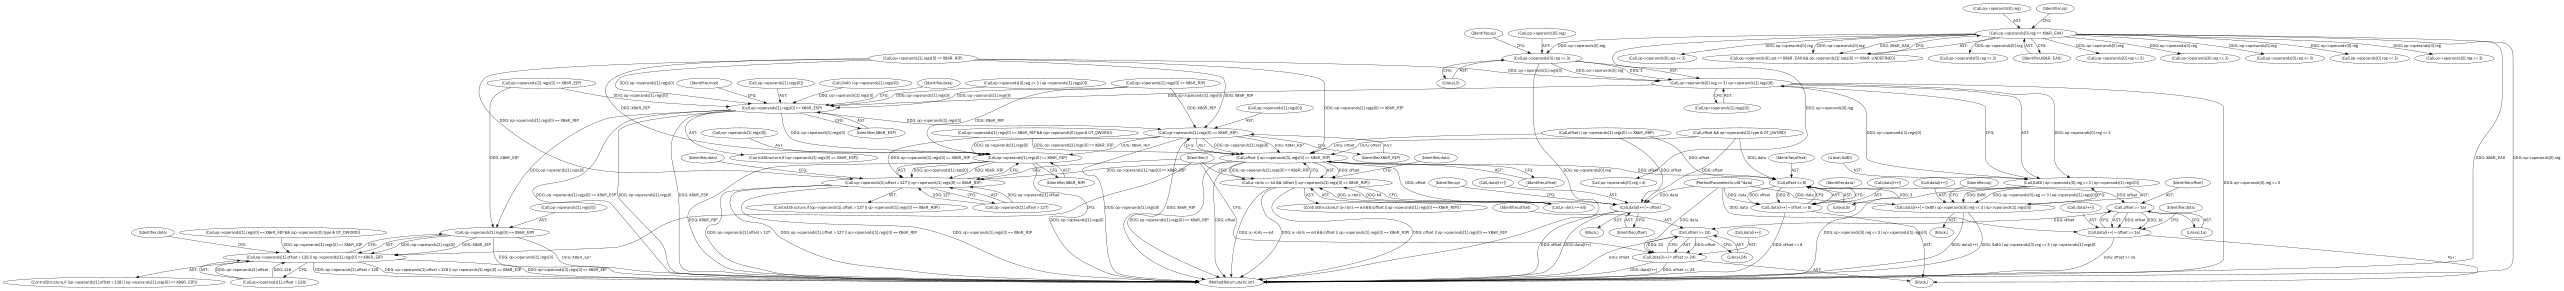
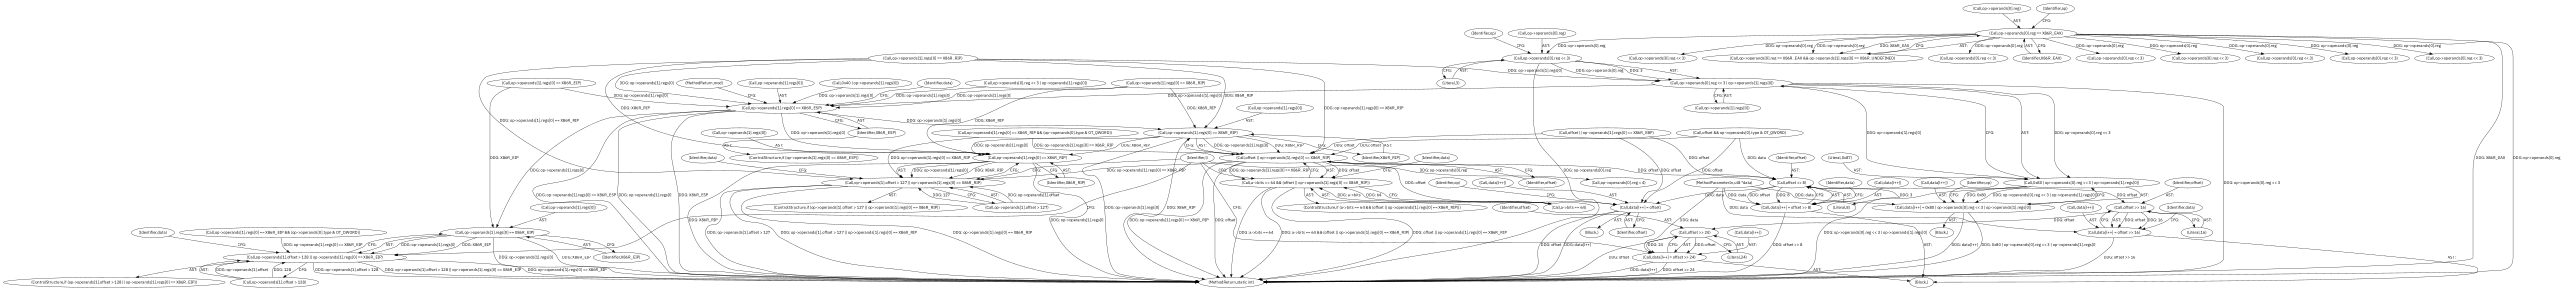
(1659, 68) -> (1398, 169)
(704, 83) -> (704, 83)
(688, 135) -> (775, 139)
(1840, 158) -> (1840, 158)
(1670, 190) -> (1717, 192)
none -> (621, 258)
